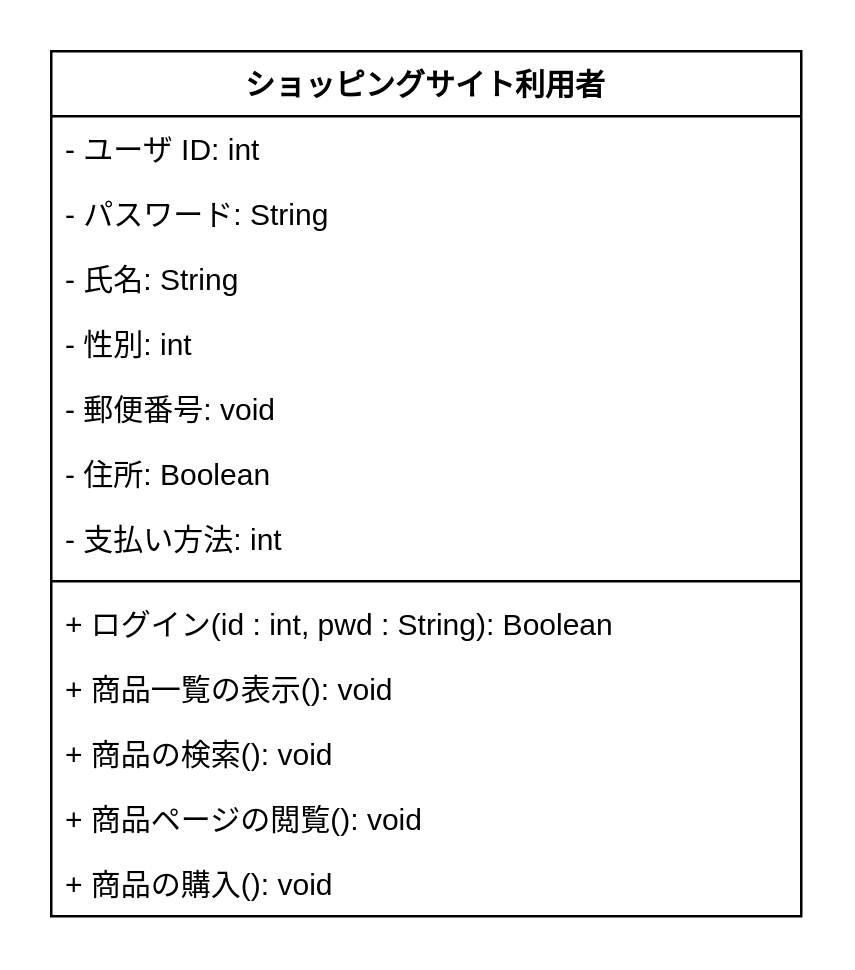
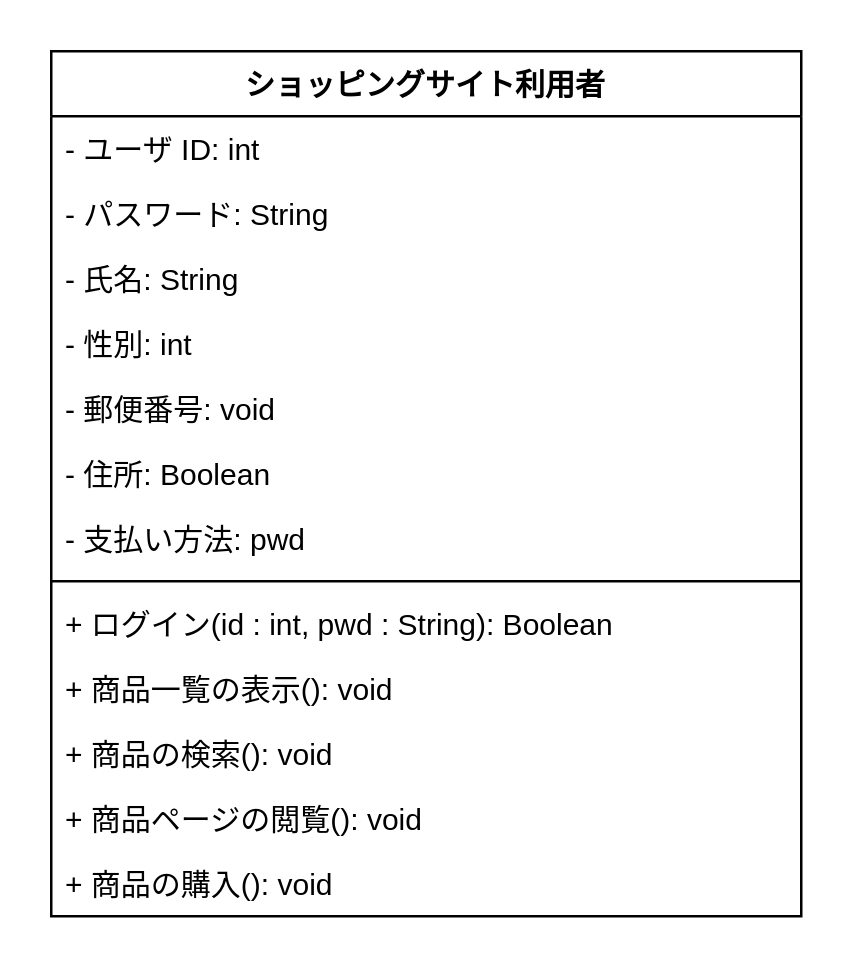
(183, 540) -> (187, 540)
